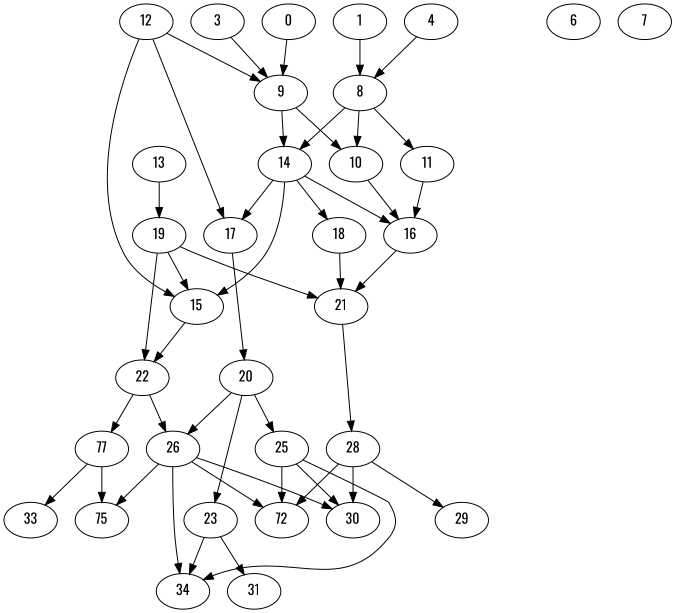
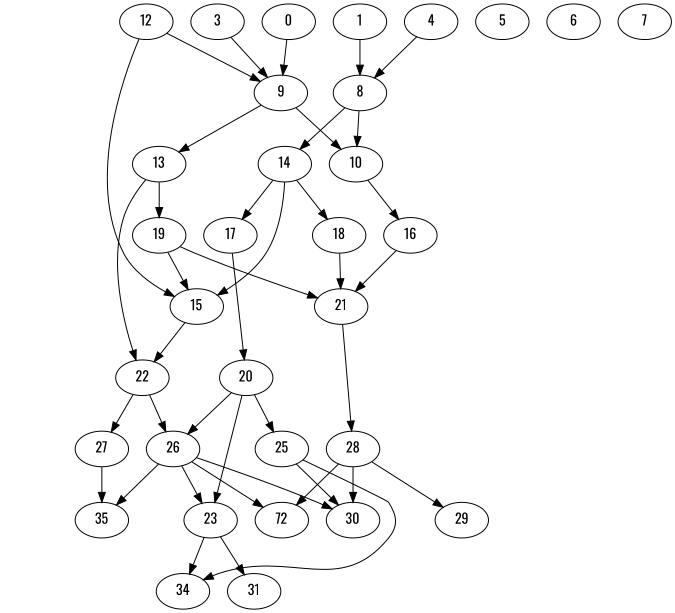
none -> (502, 22)
(187, 124) -> none
(283, 124) -> (224, 126)
(427, 164) -> none
(343, 197) -> none
(151, 301) -> (118, 263)
(102, 449) -> (102, 449)
(282, 480) -> none
(174, 515) -> (189, 480)
(31, 520) -> none
(102, 520) -> (102, 520)
